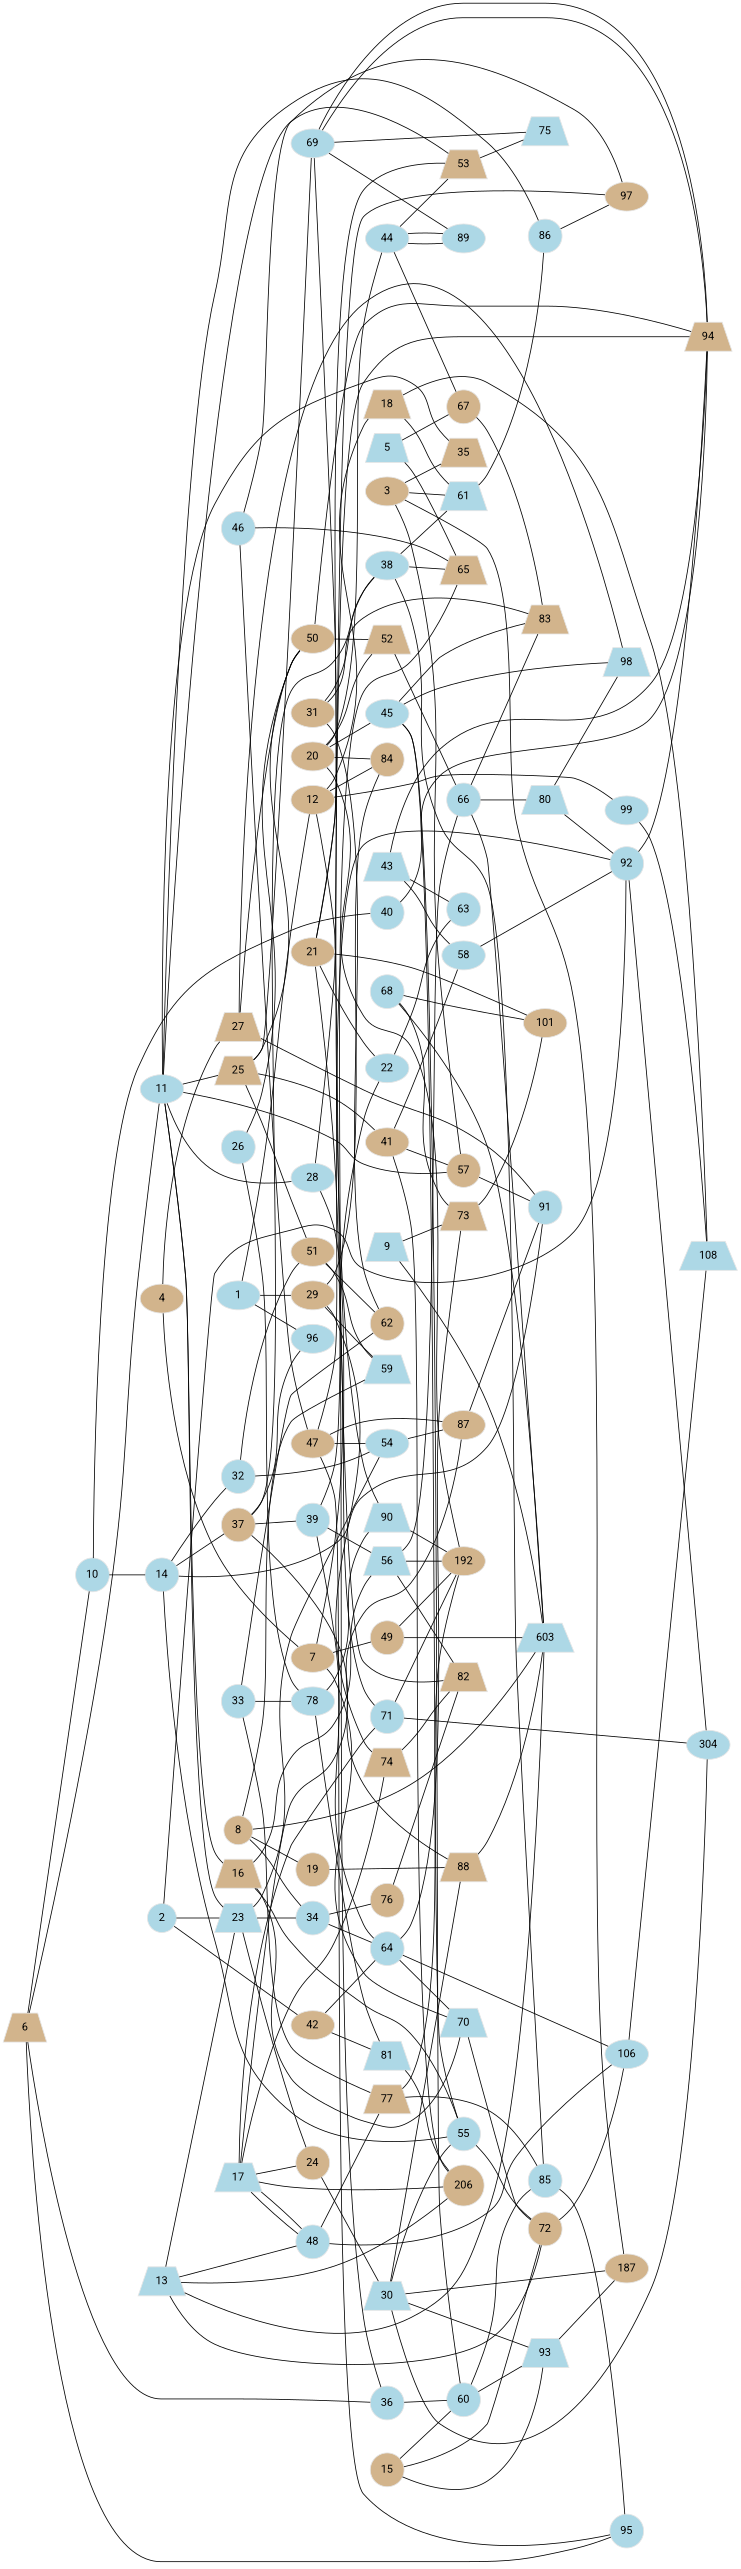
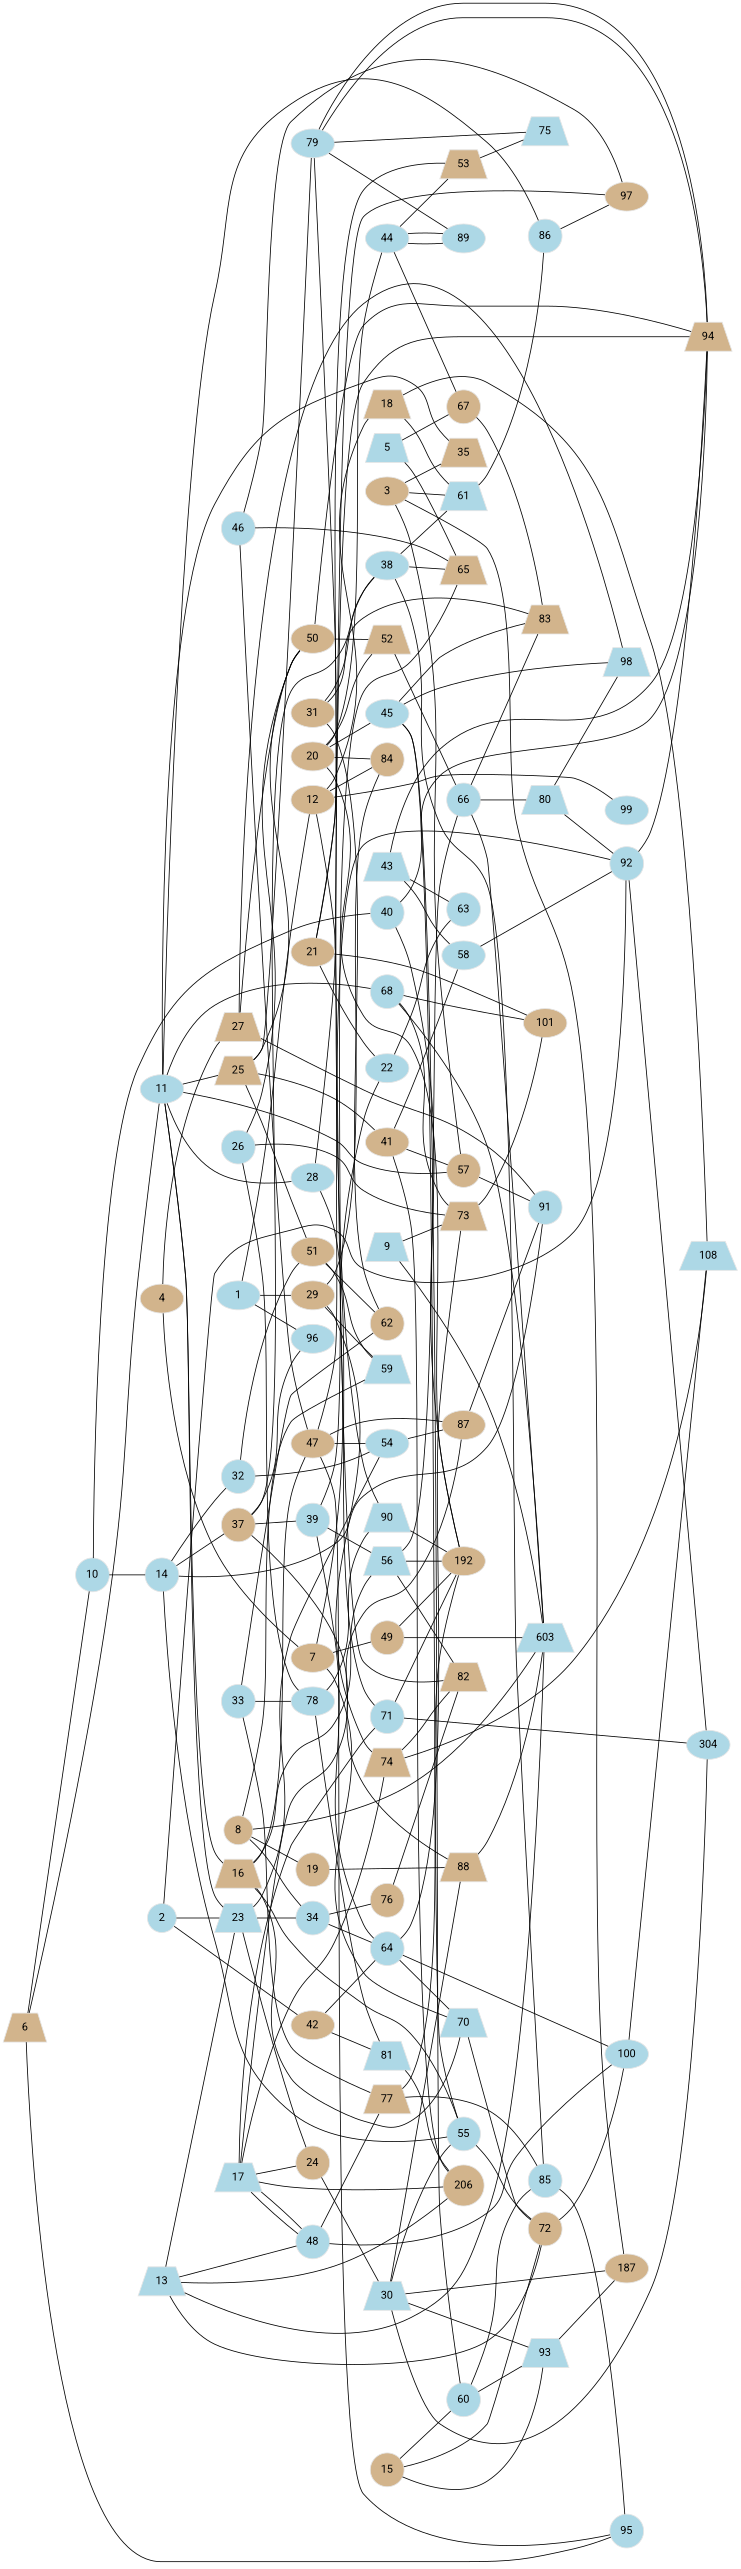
(313, 143) -> (313, 143)
(208, 508) -> (249, 991)
(687, 1029) -> (631, 1567)
none -> (348, 1170)
none -> (432, 1236)
none -> (283, 1620)
(627, 2054) -> (627, 2054)
(387, 2403) -> none
